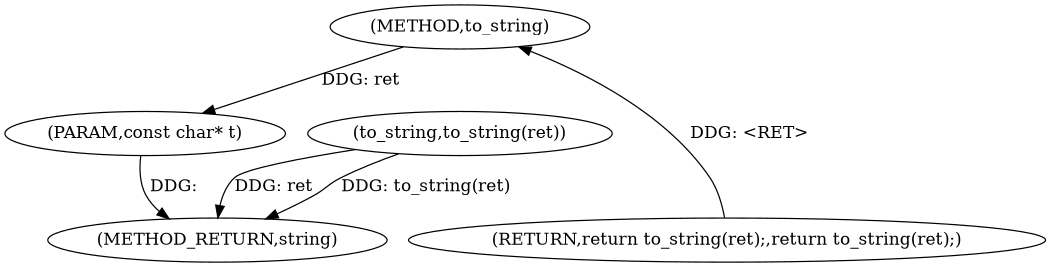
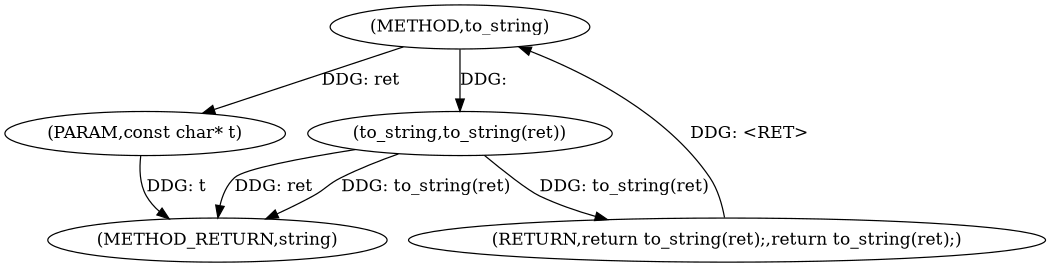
none -> (460, 74)
(176, 187) -> (176, 187)
none -> (536, 194)
